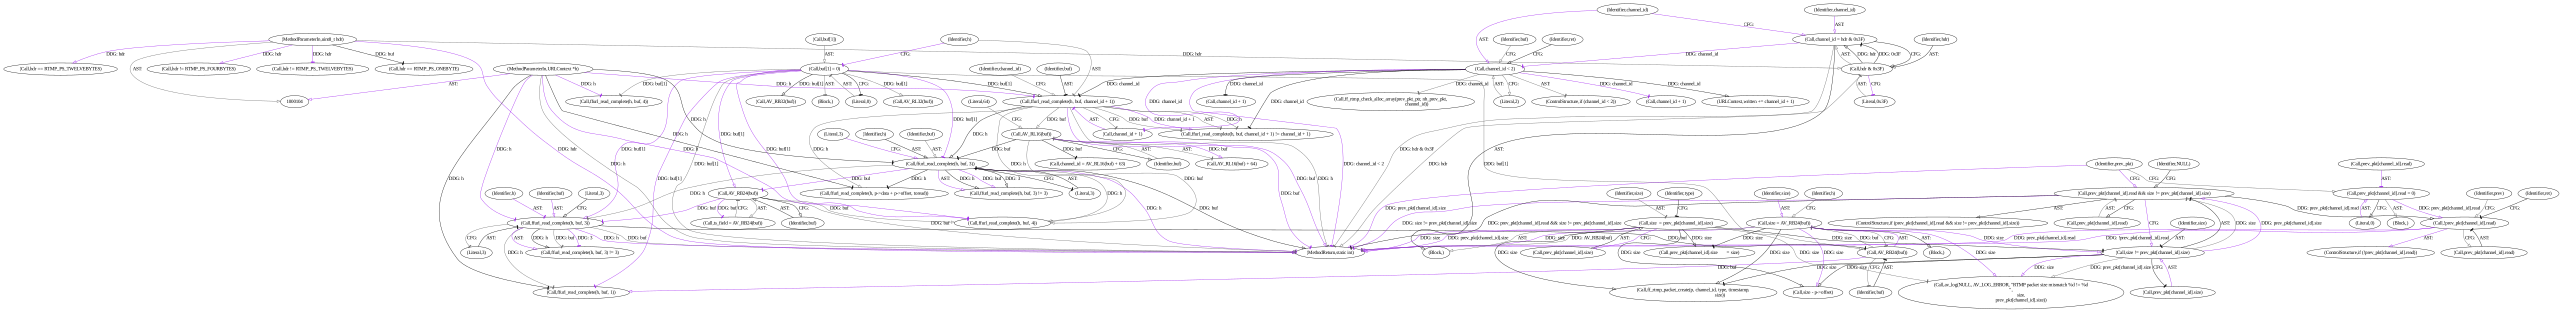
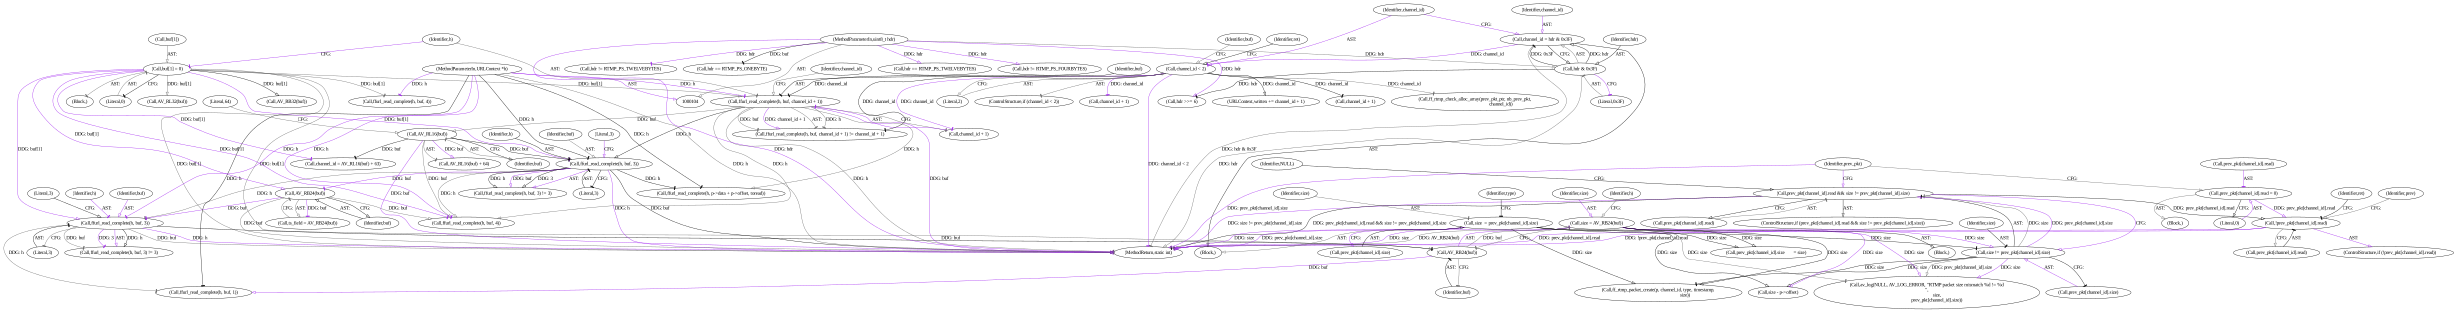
(943, 80) -> (451, 81)
none -> (1182, 102)
(667, 156) -> (136, 116)
(1740, 237) -> (1689, 230)
